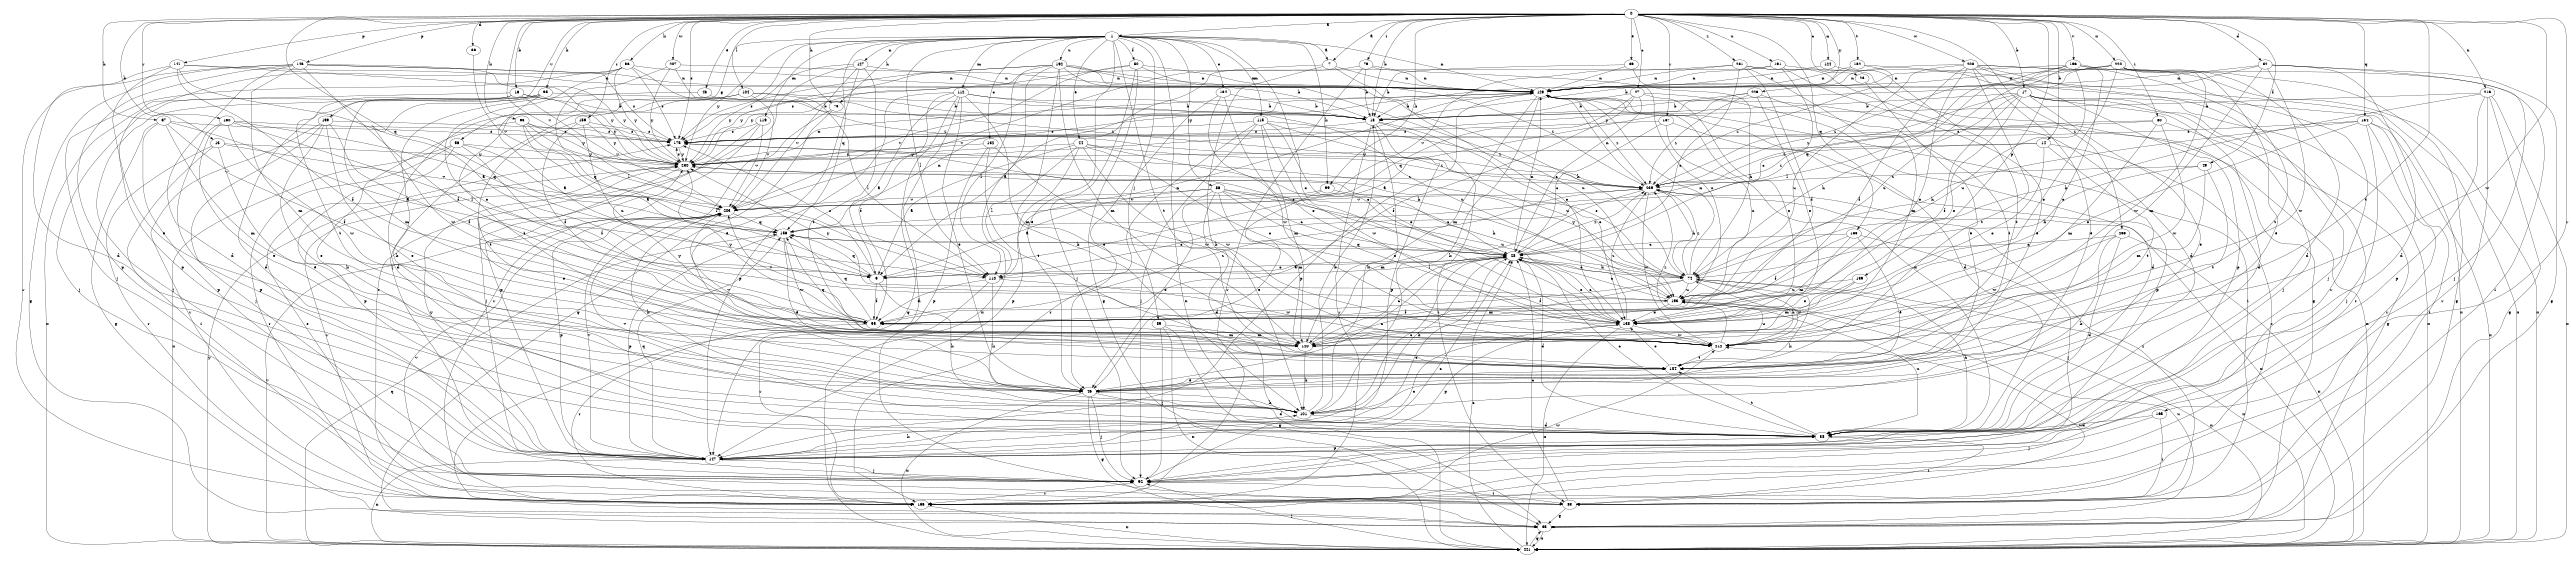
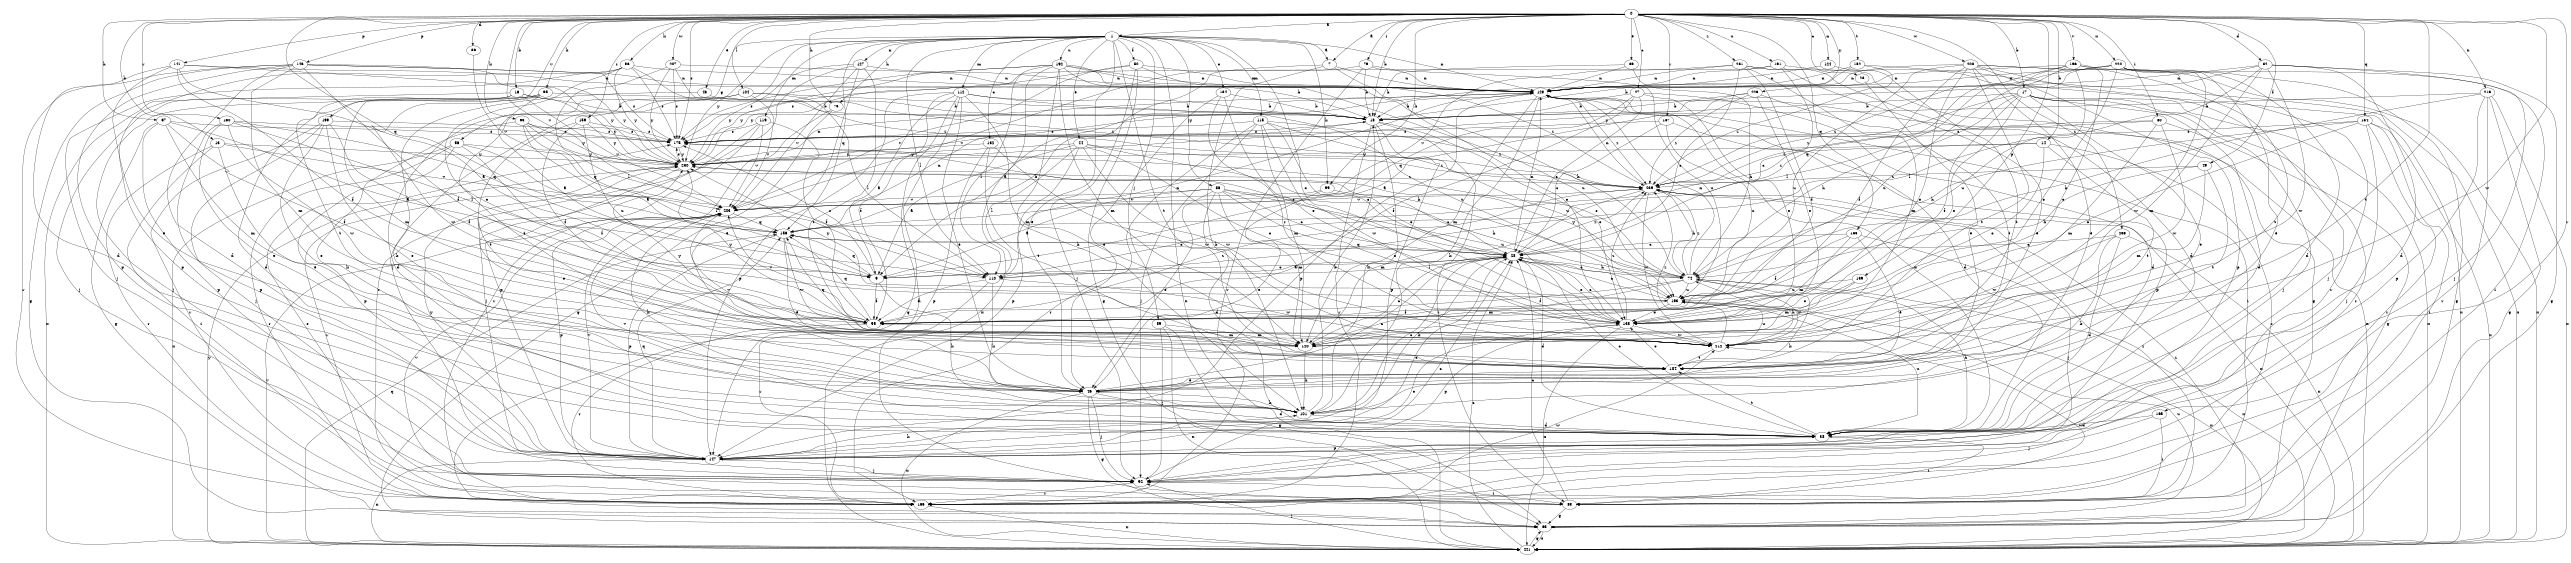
none -> (675, 104)
none -> (1065, 142)
none -> (1676, 211)
none -> (811, 215)
(1285, 222) -> (1285, 222)
none -> (2227, 509)
